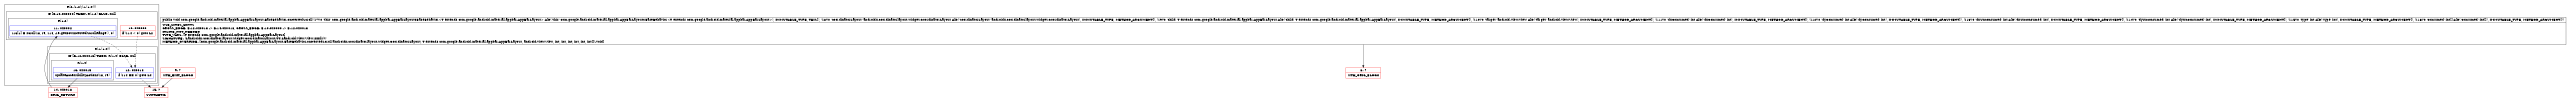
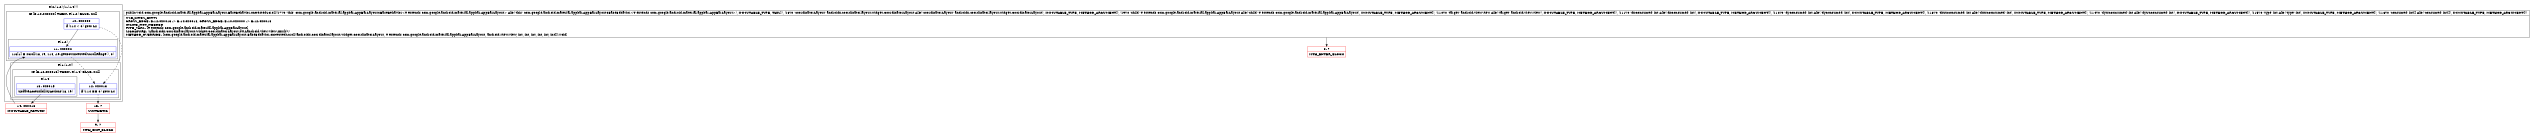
(138, 31) -> (82, 24)
none -> (73, 37)
(1363, 75) -> (1327, 54)
(168, 82) -> (98, 117)
(63, 95) -> (26, 111)
